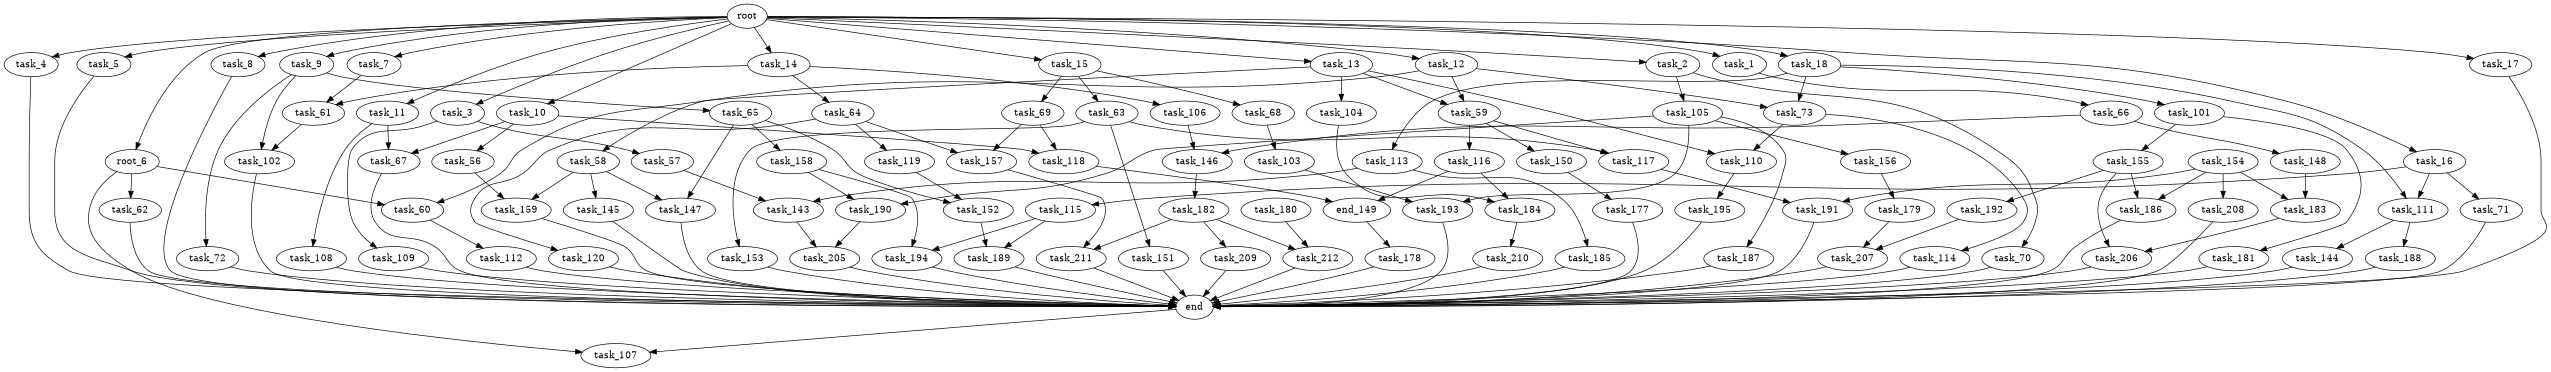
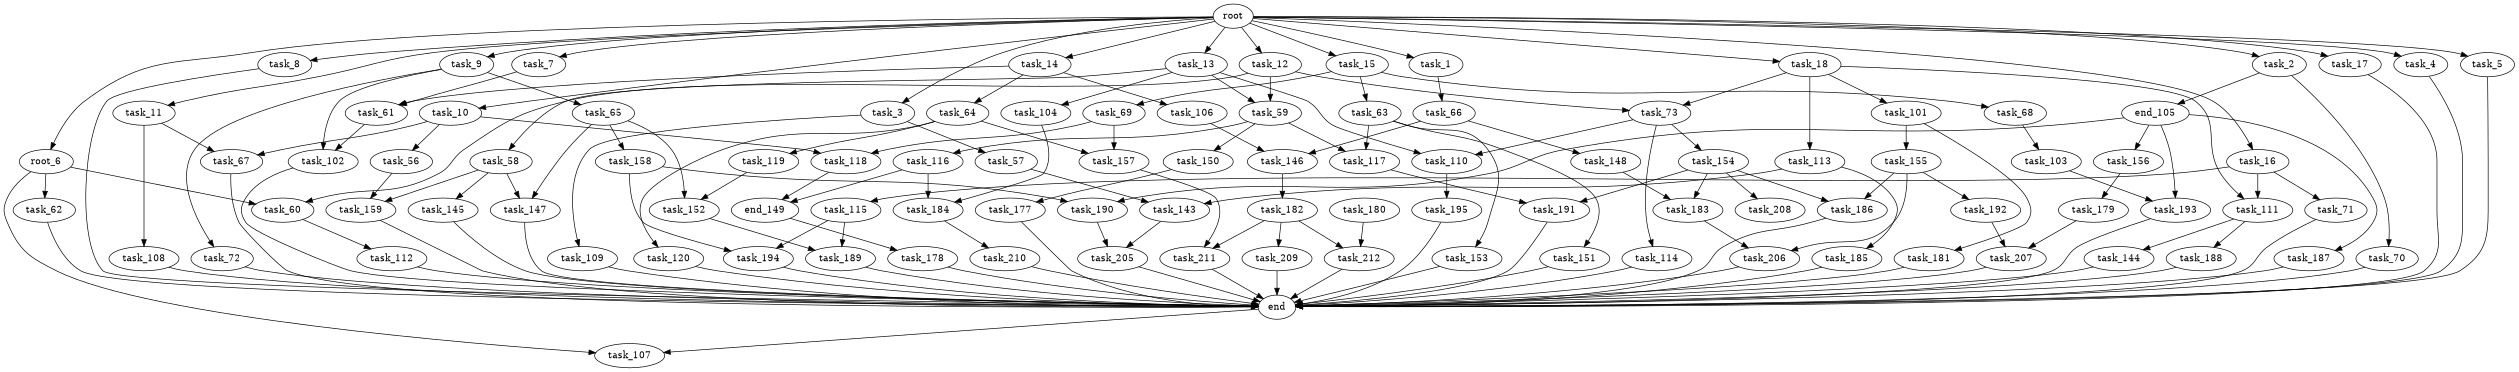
(1688, 113) -> (2155, 113)
none -> (1687, 138)
(1727, 302) -> none
